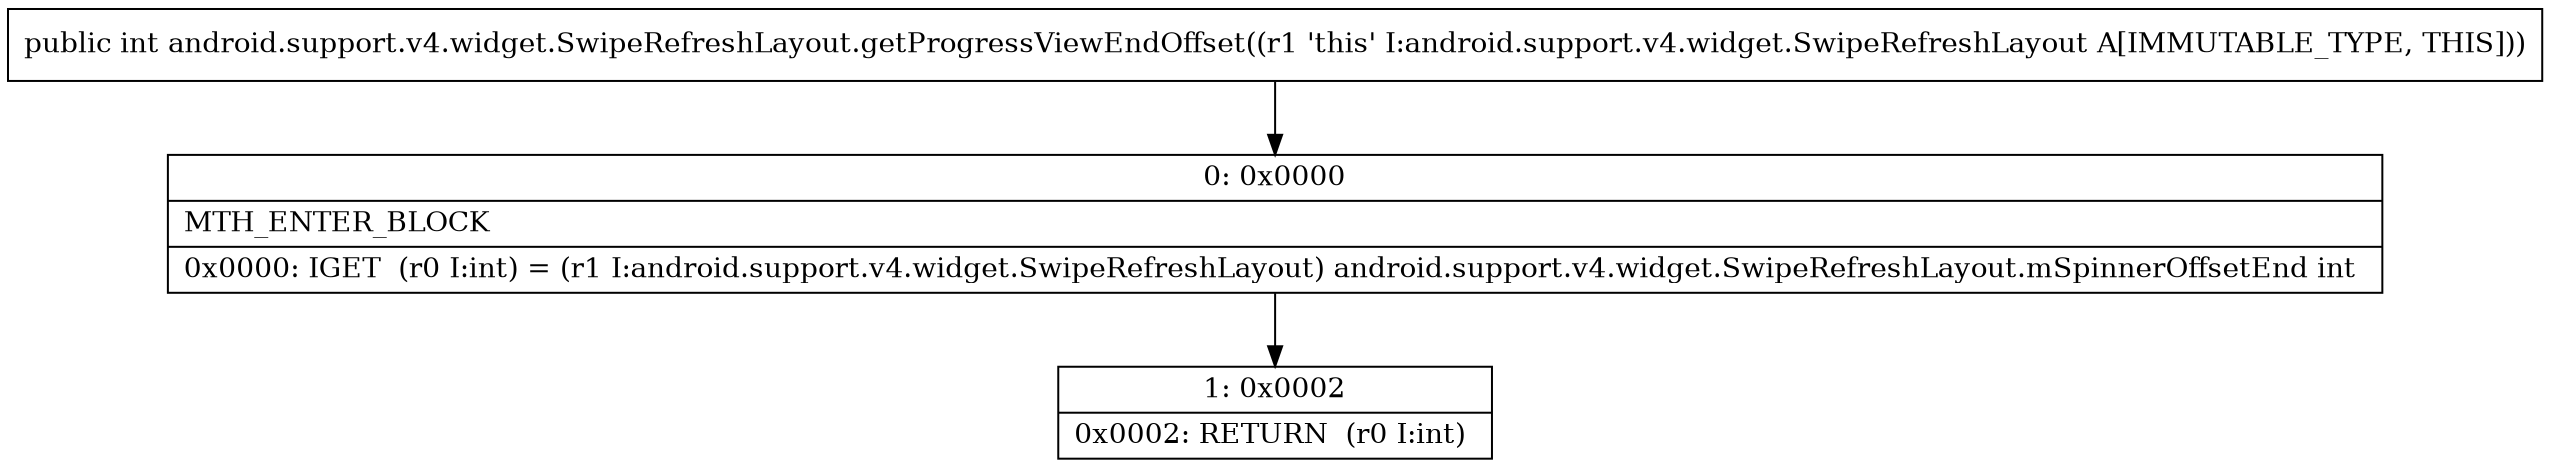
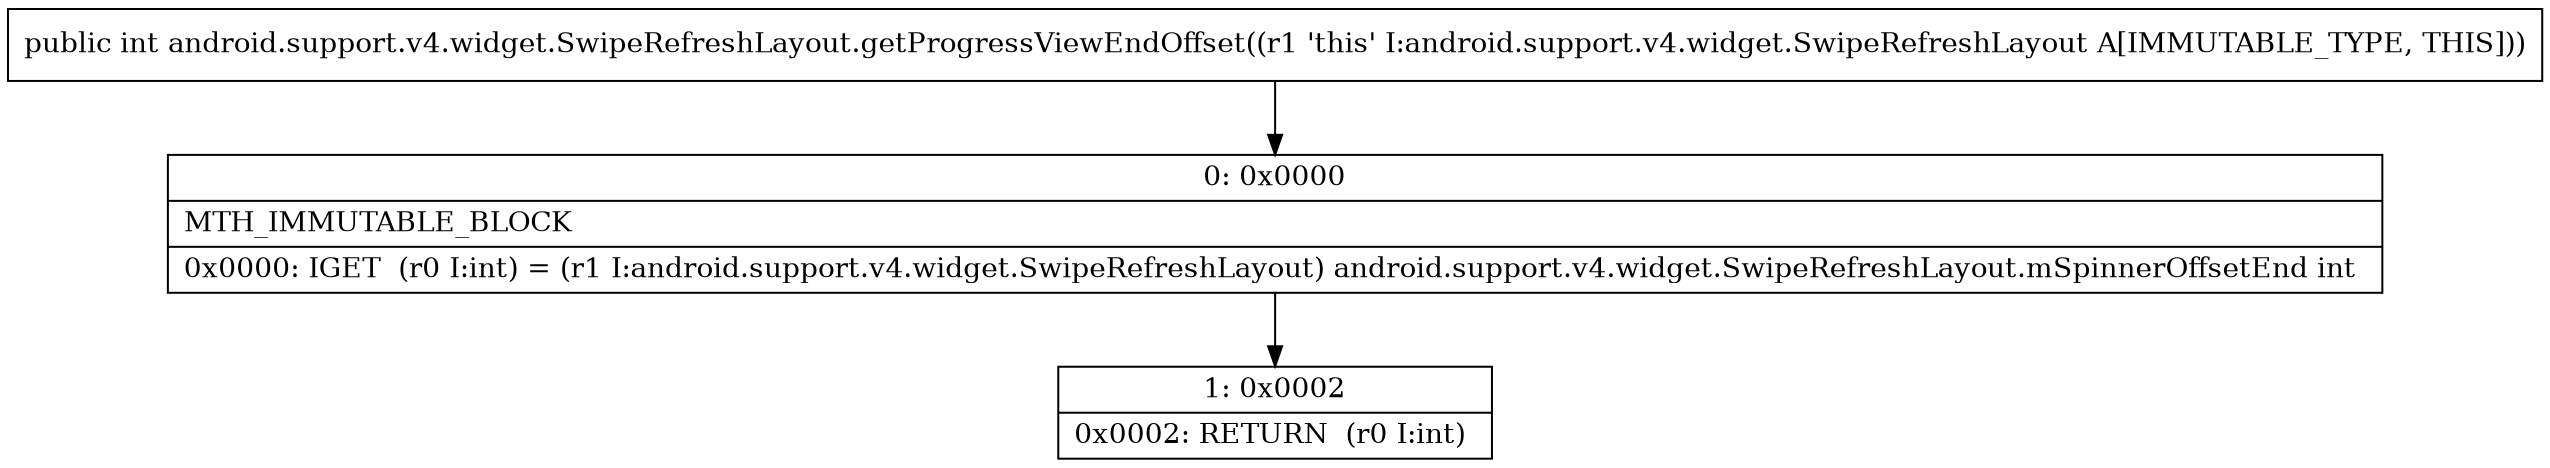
(338, 223) -> (379, 223)
